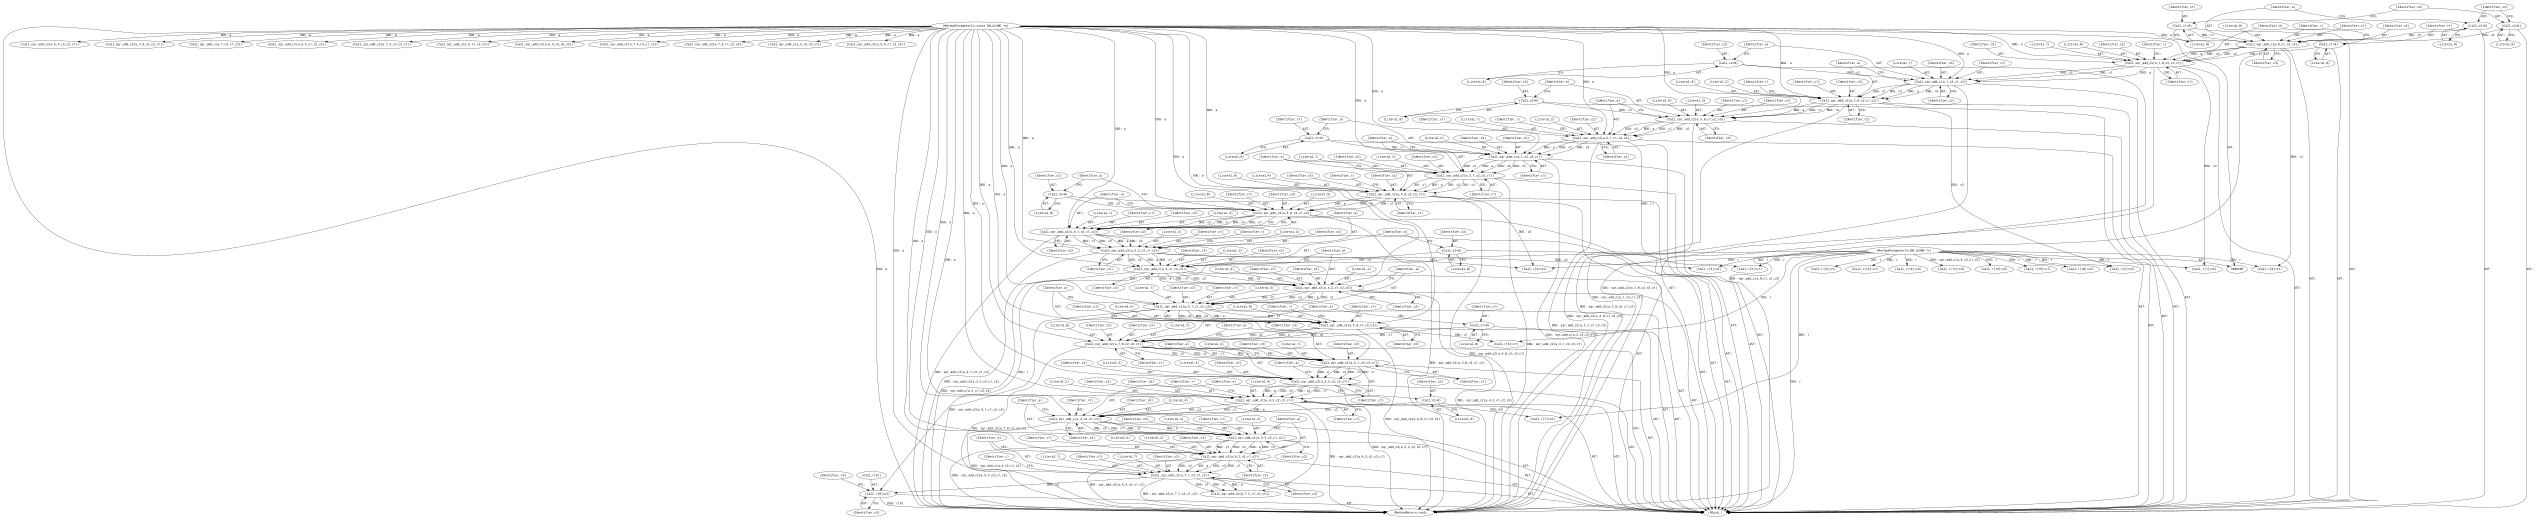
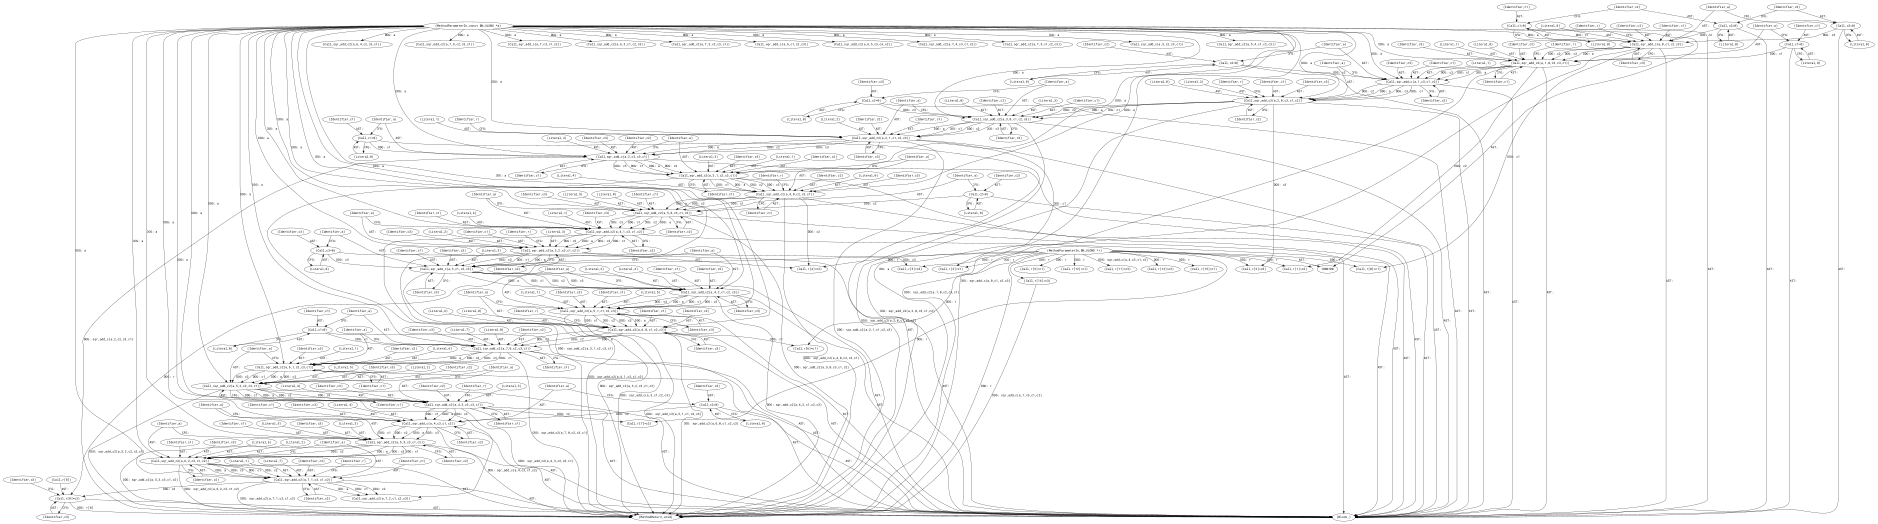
(1707, 249) -> (928, 485)
(2080, 269) -> none
